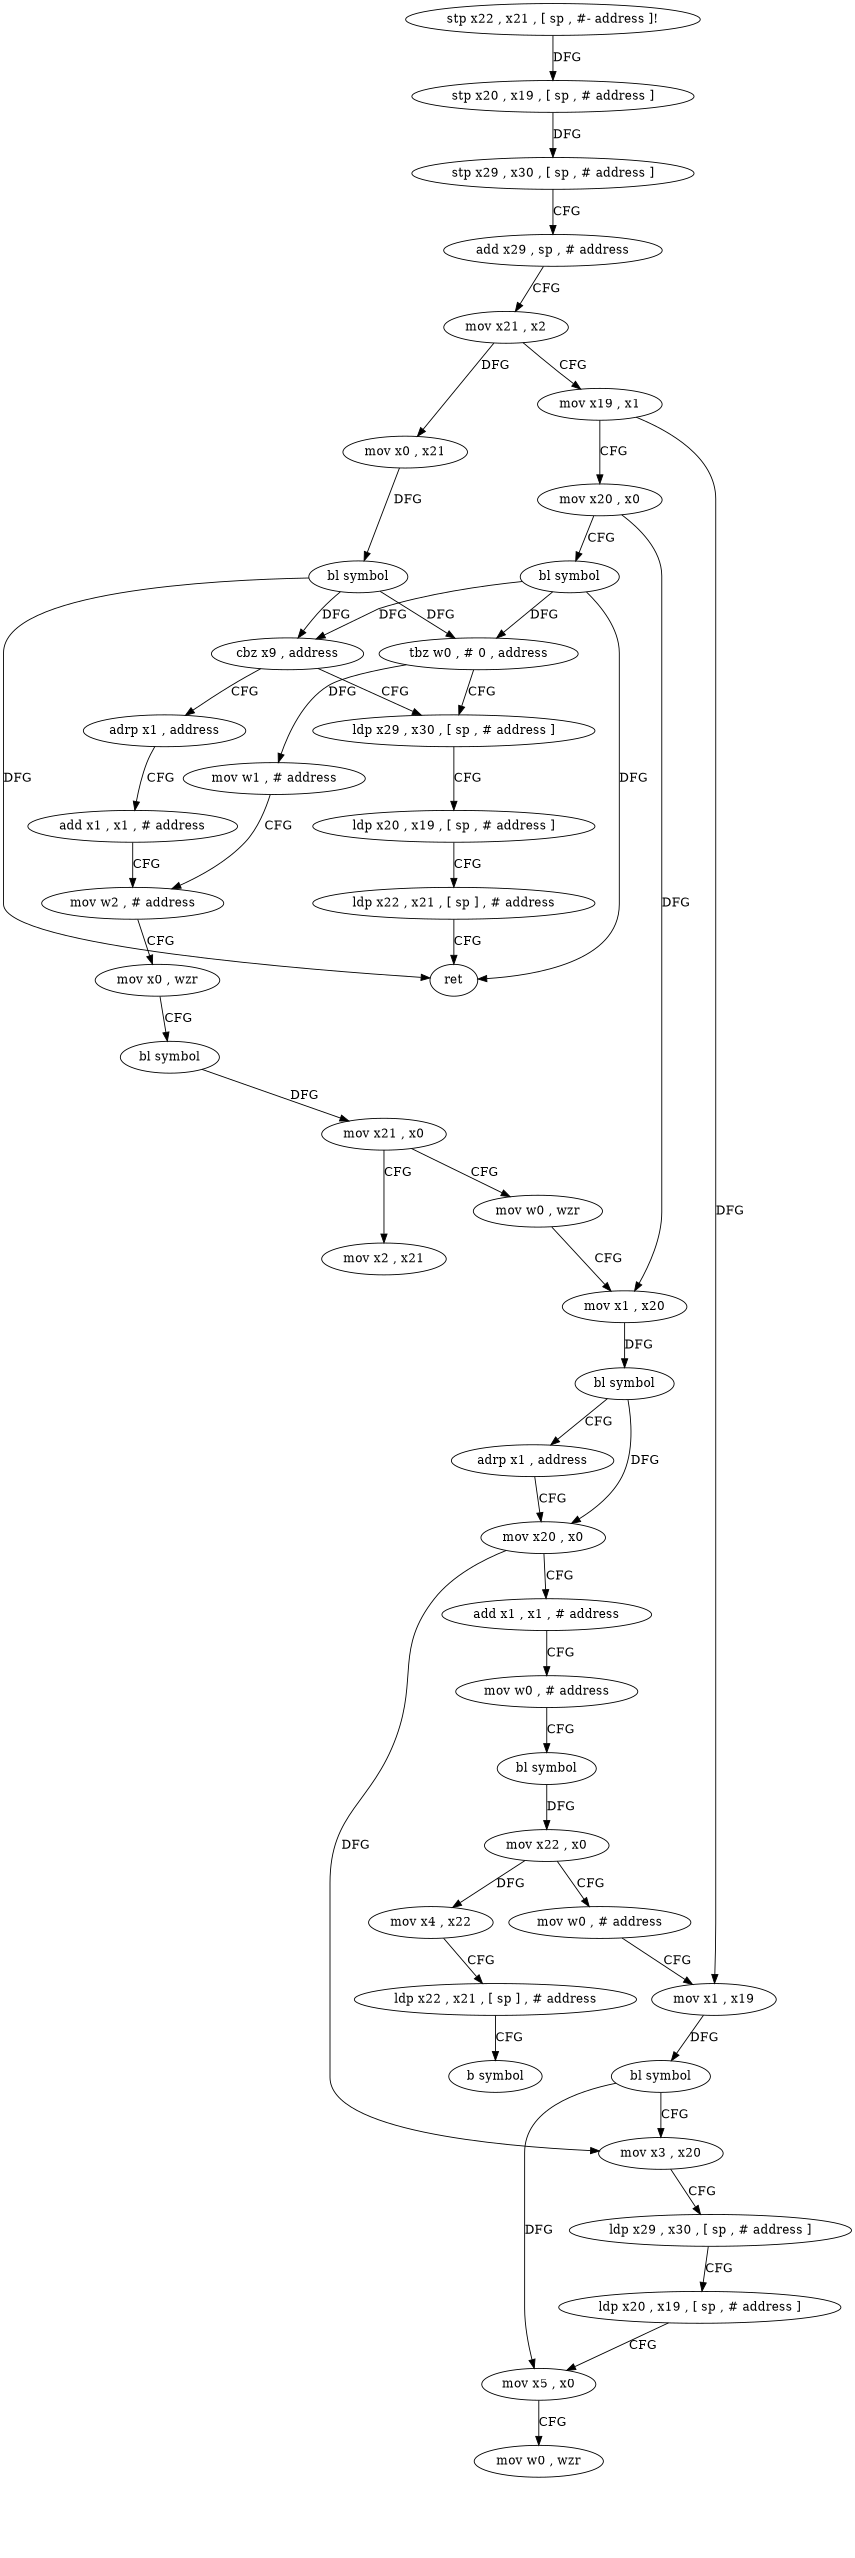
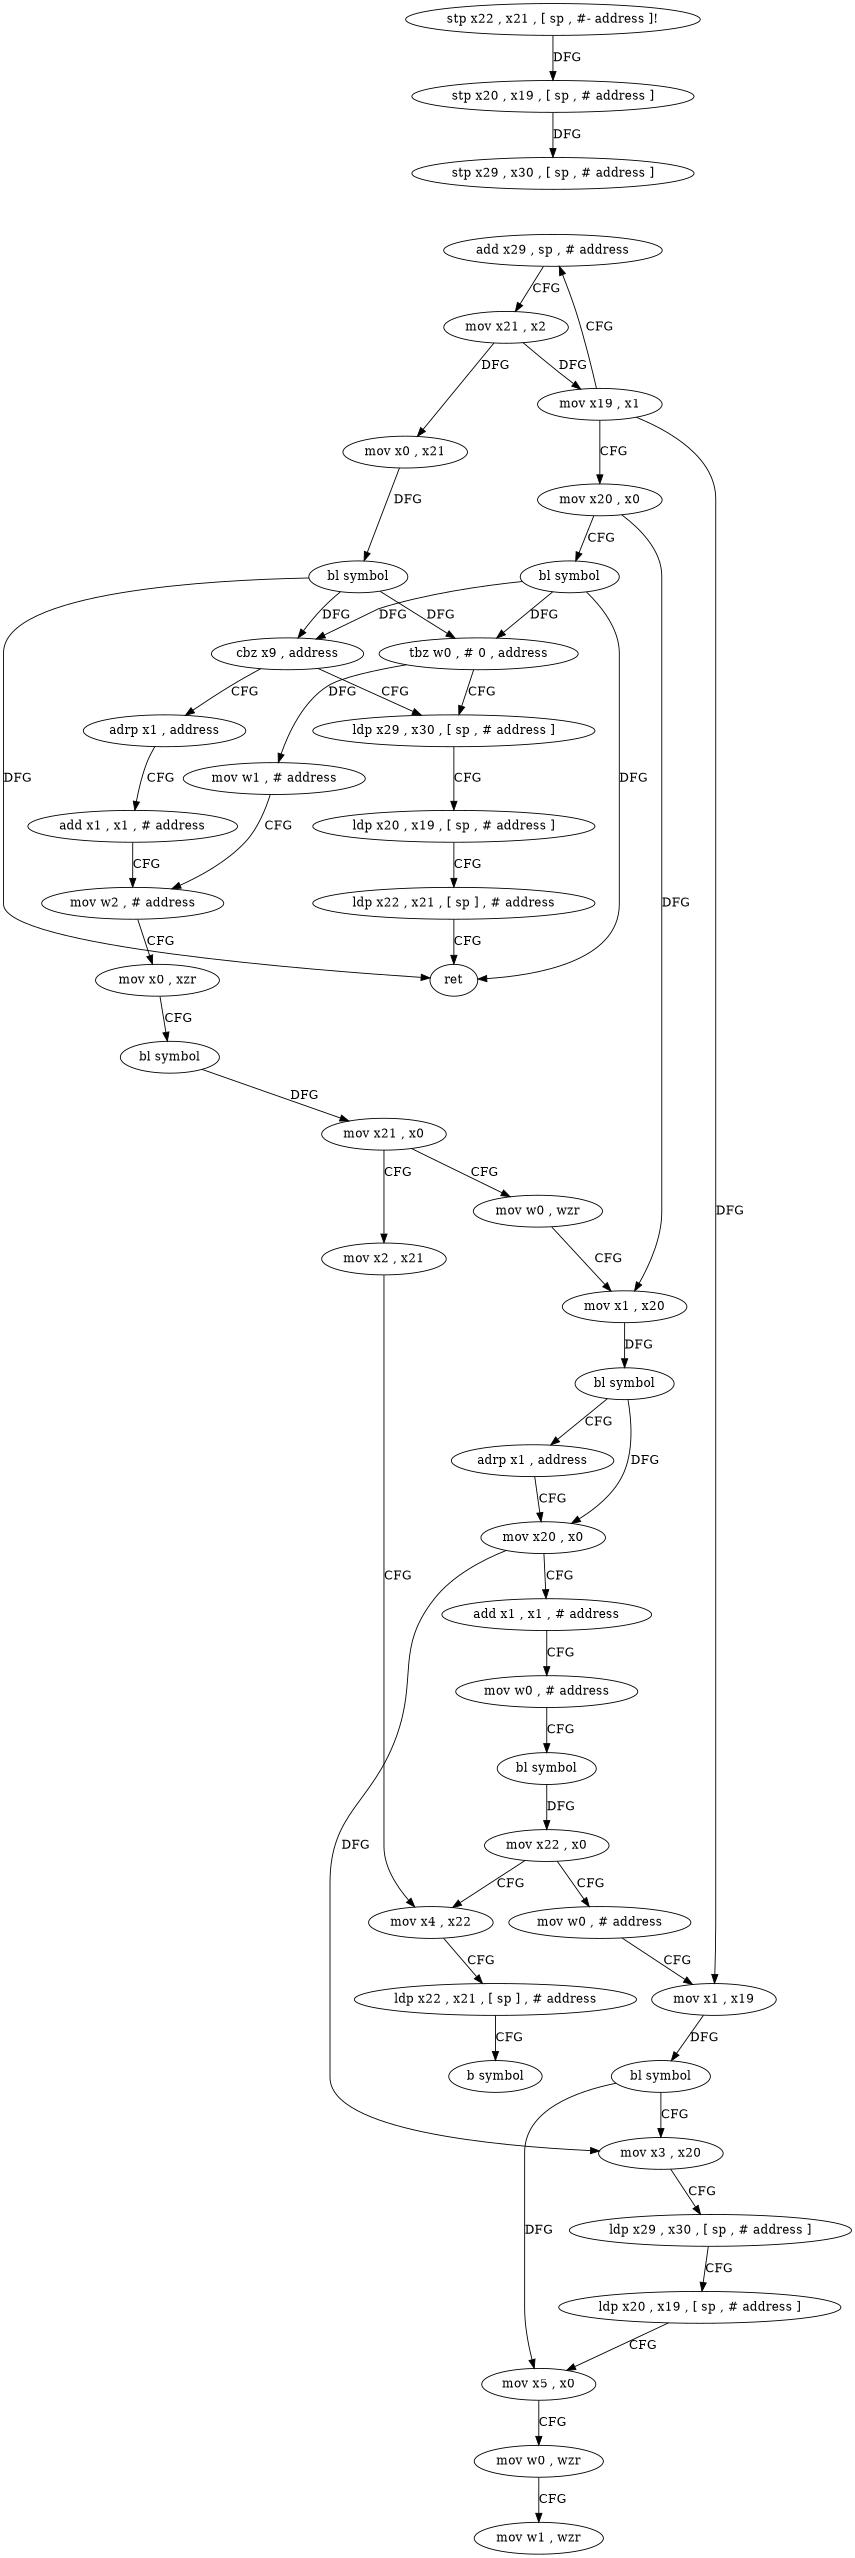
(553, 207) -> (582, 331)
(573, 366) -> (573, 366)
(157, 980) -> (157, 980)
none -> (384, 1591)
(511, 1884) -> (511, 1884)
none -> (539, 2538)
